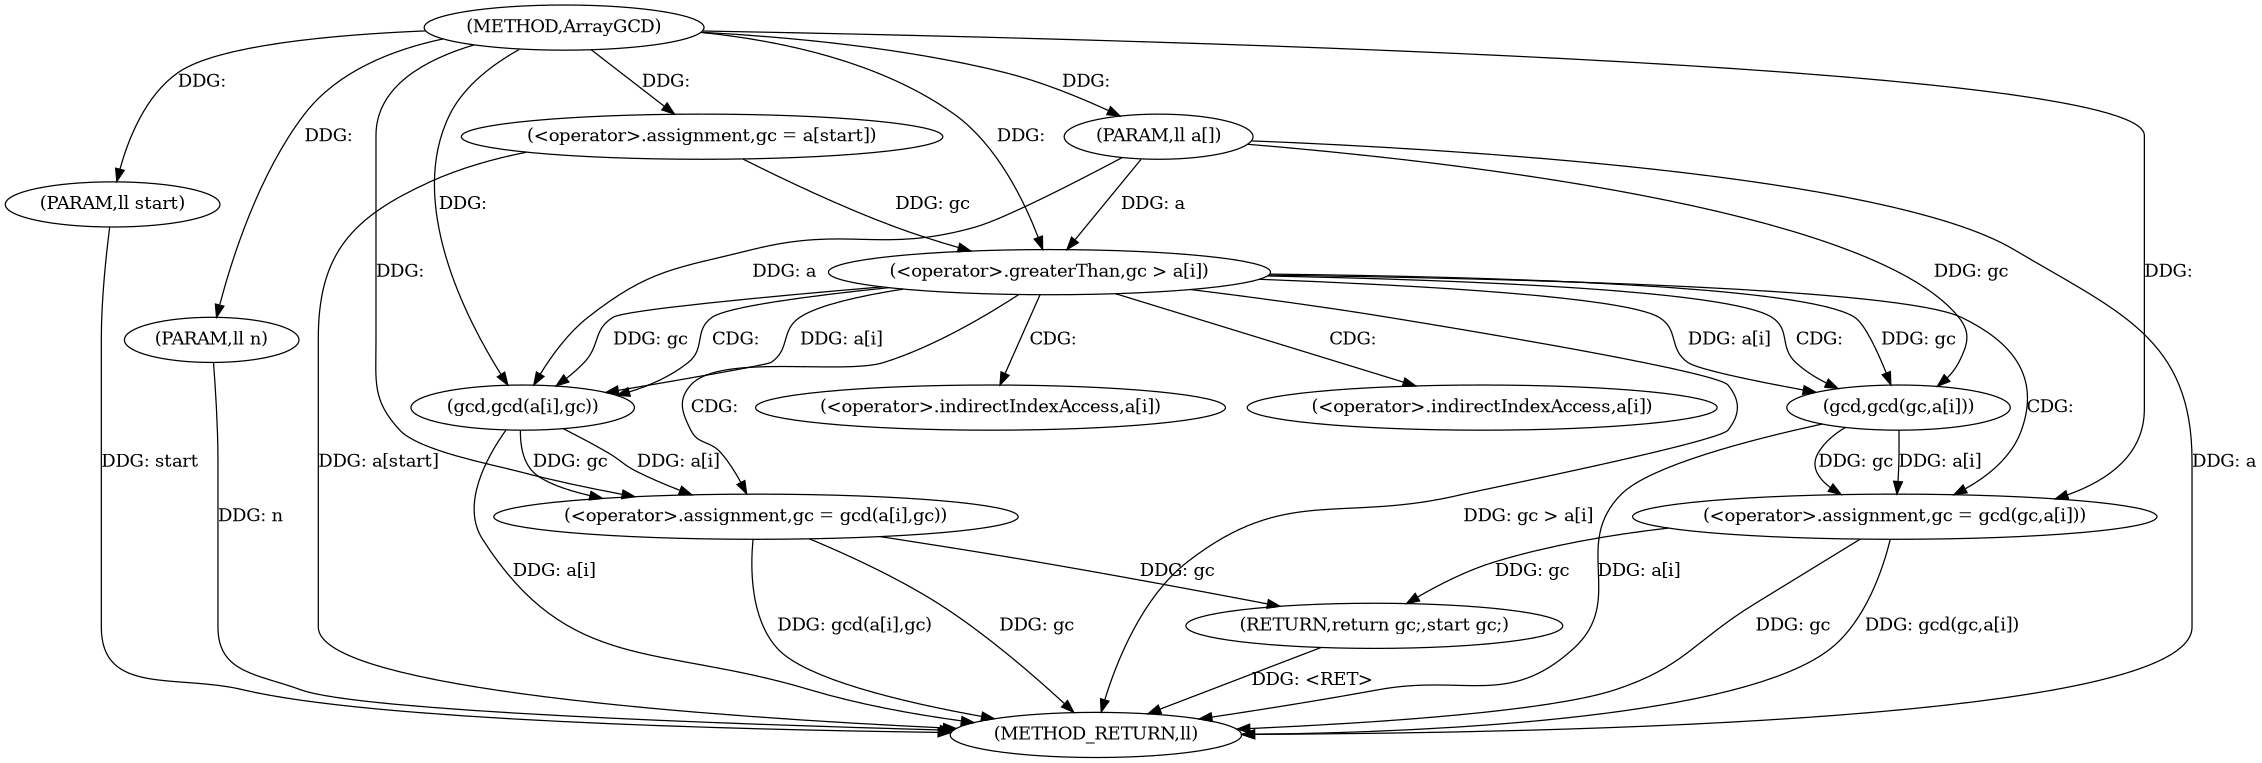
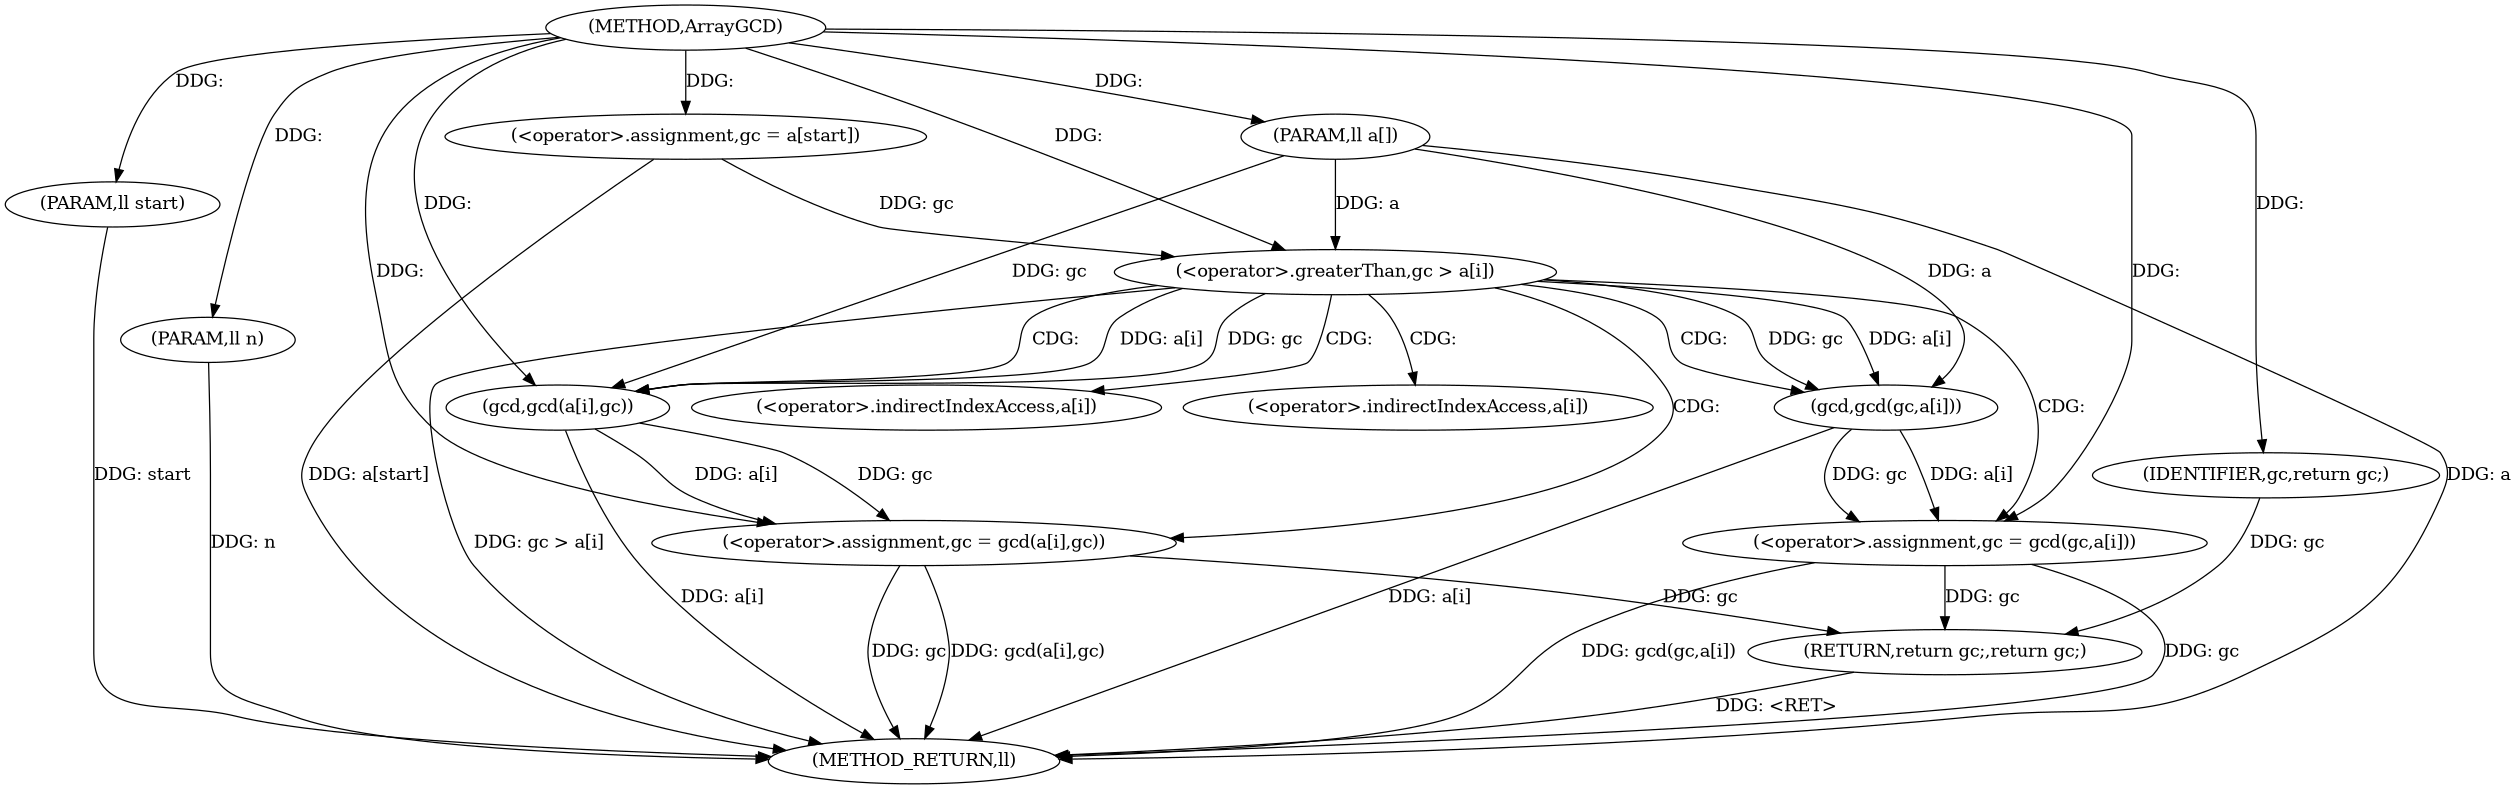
(785, 272) -> (1049, 272)
(1971, 272) -> (1960, 272)
none -> (2266, 475)
(1374, 626) -> (1945, 652)
